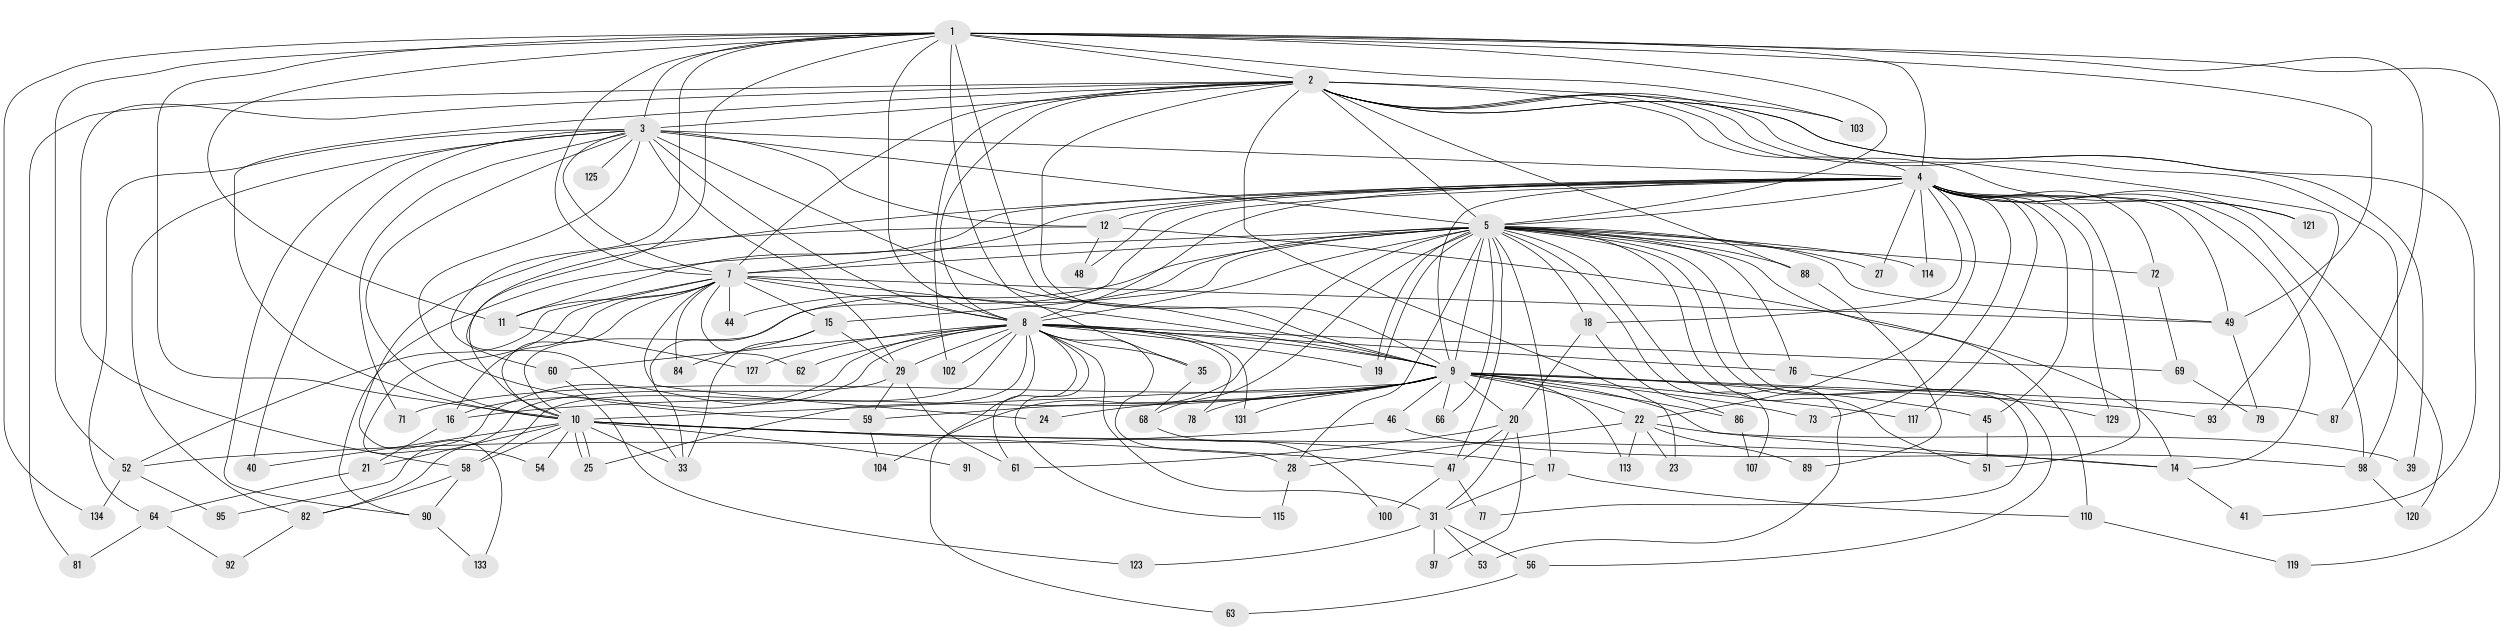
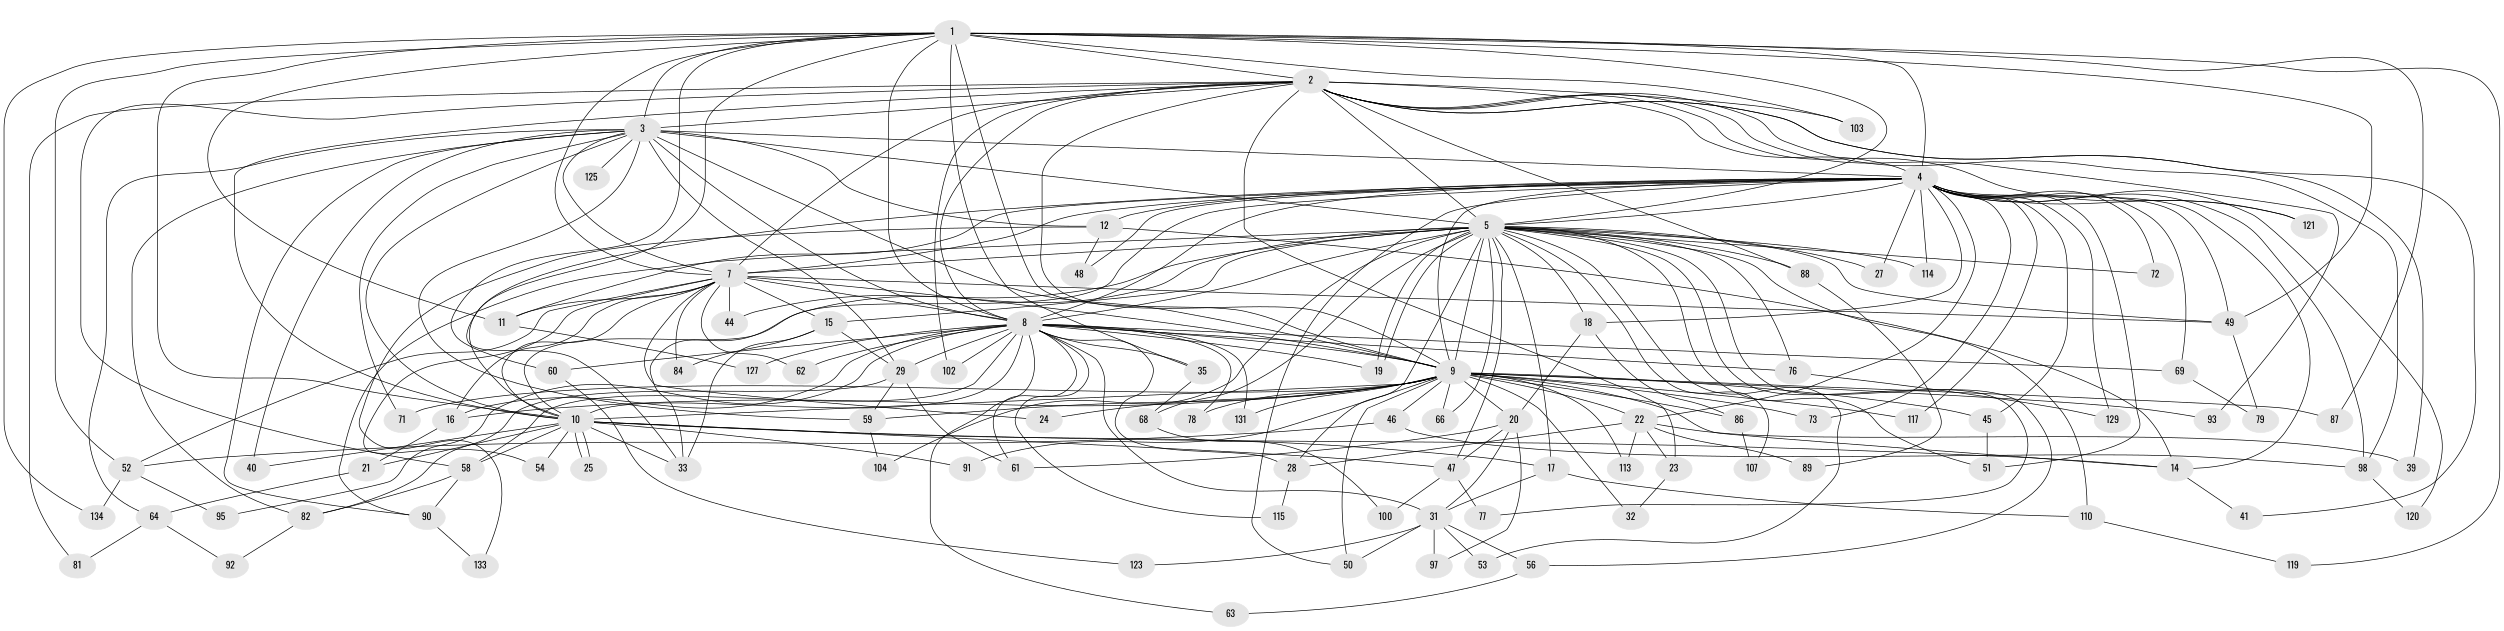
(2168, 325) -> (2136, 209)
(777, 422) -> (787, 406)
none -> (1292, 425)
none -> (1631, 517)
none -> (1349, 566)
